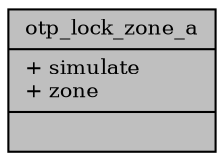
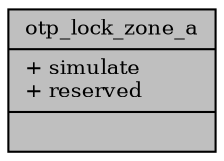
(63, 91) -> (85, 91)
